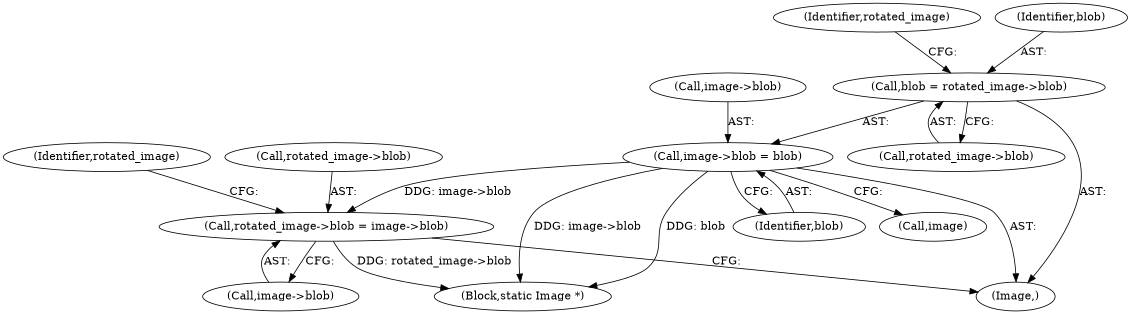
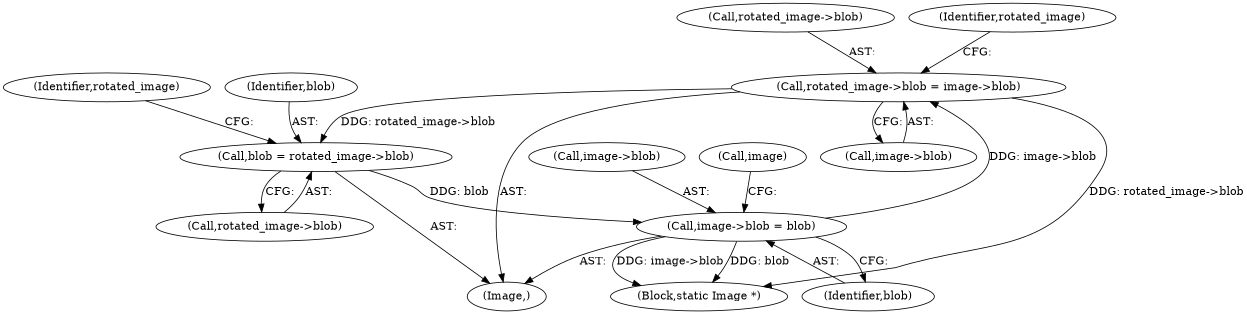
none -> (523, 94)
(878, 122) -> (459, 192)
(833, 190) -> (748, 188)
(728, 262) -> (516, 192)
